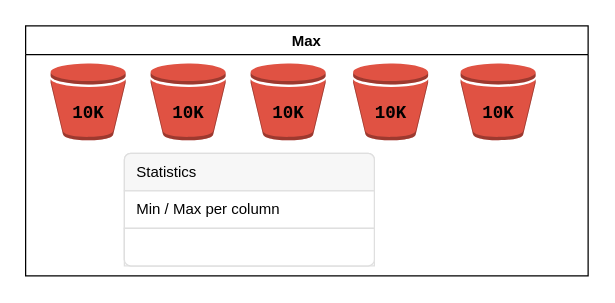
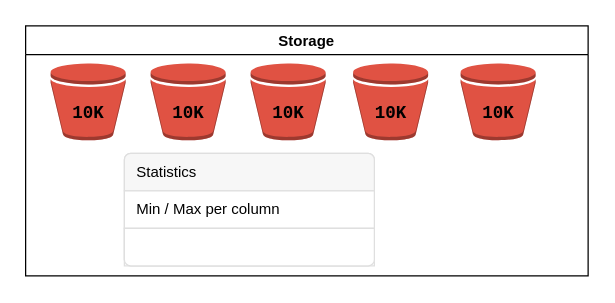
(306, 41) -> (306, 41)
